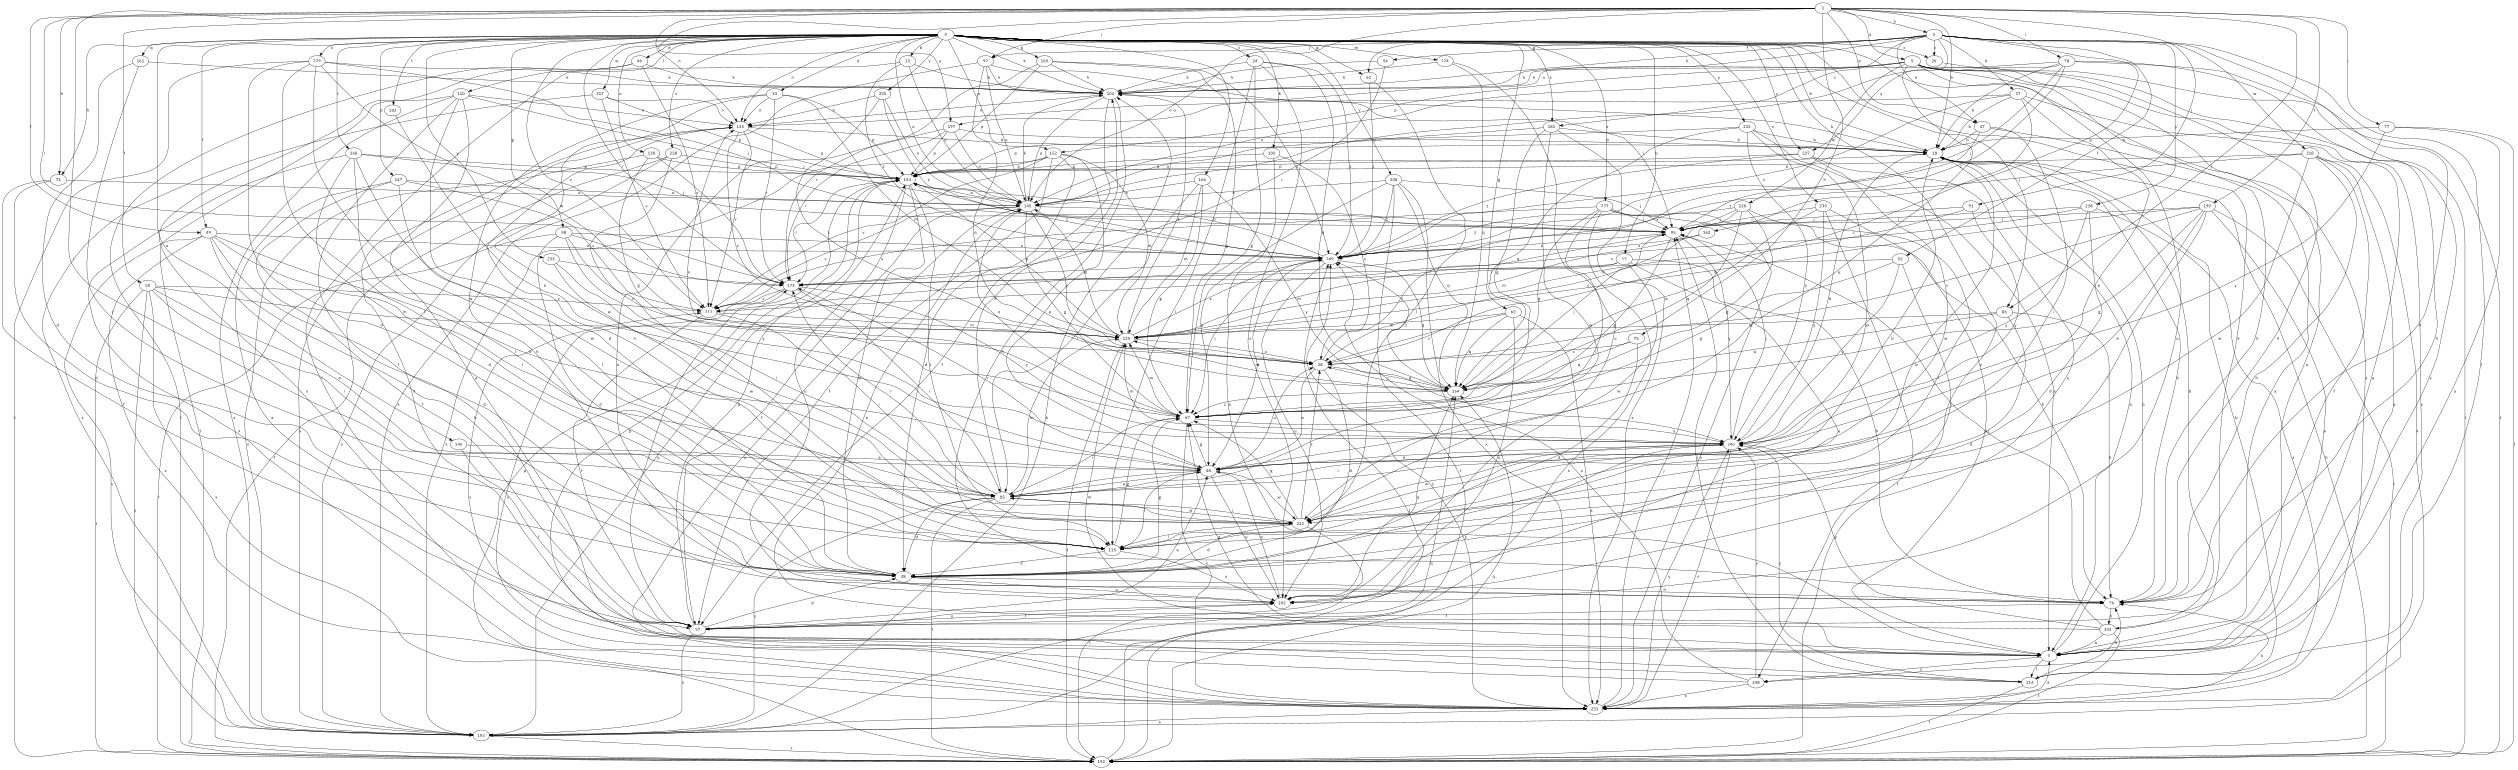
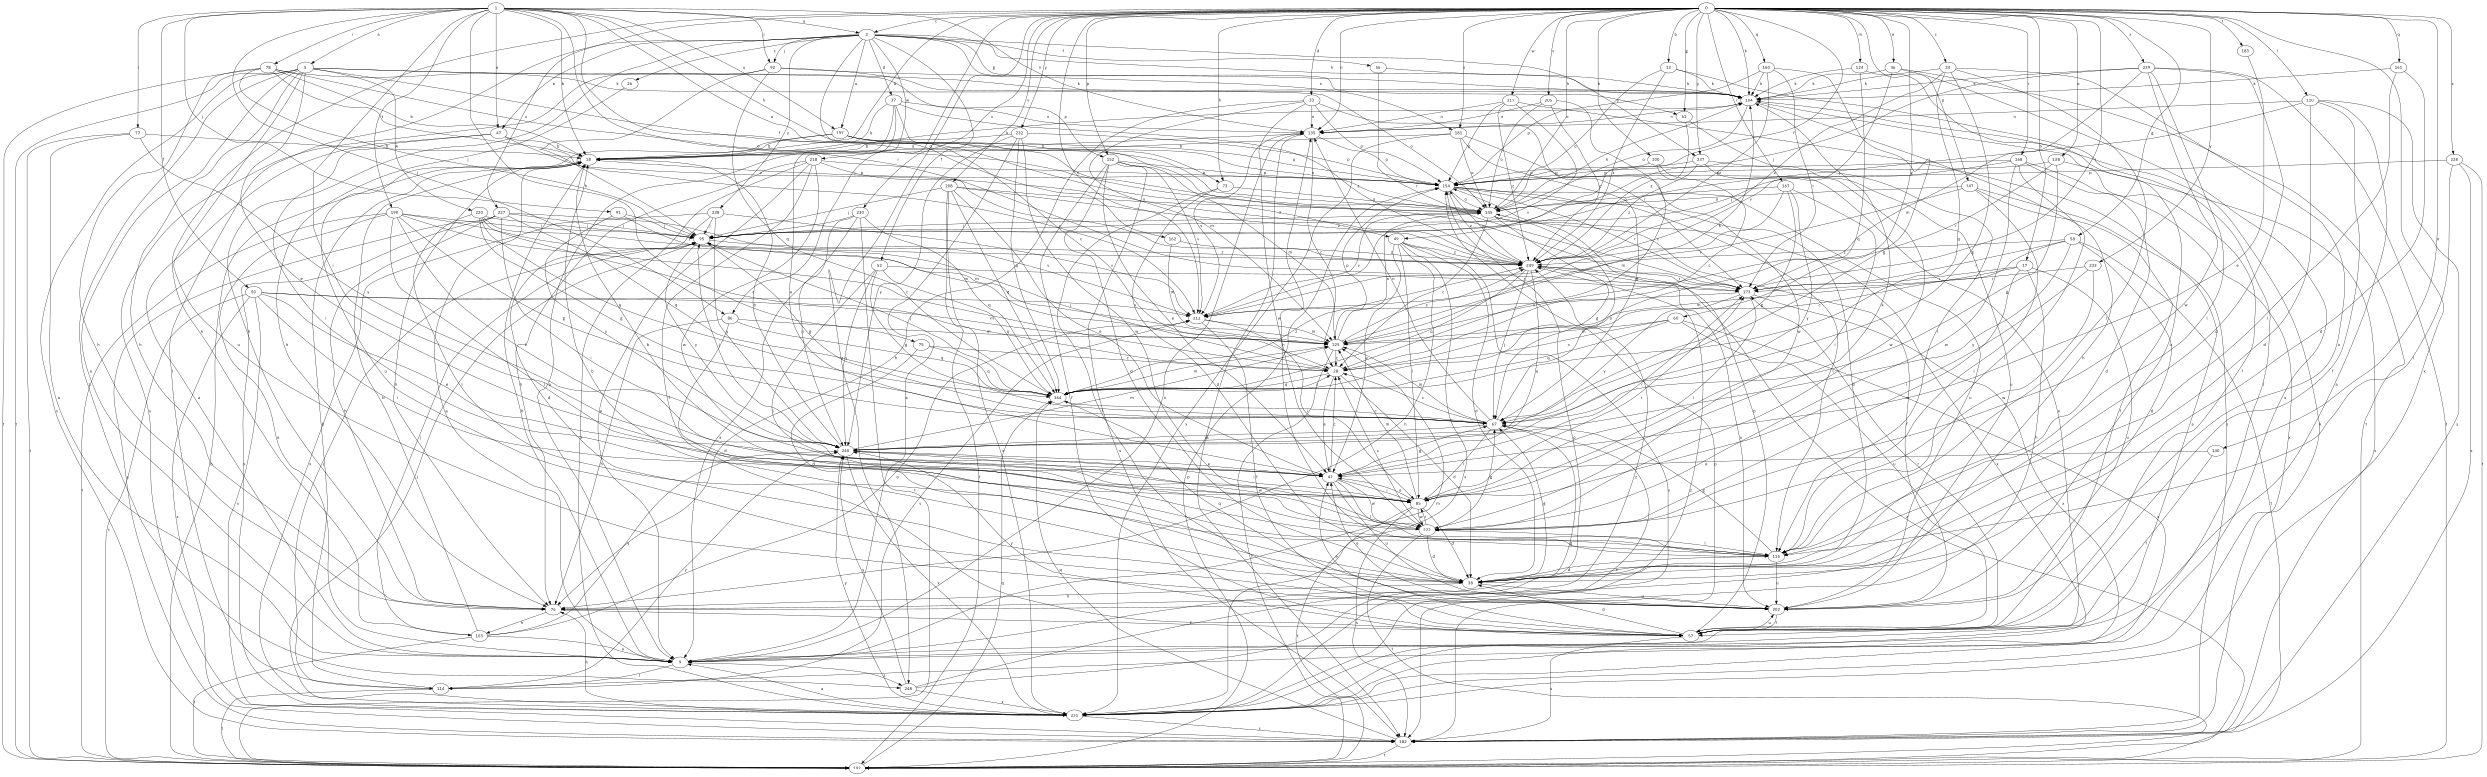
(1440, 41) -> (1287, 11)
none -> (1509, 176)
(1202, 180) -> (1786, 186)
none -> (982, 310)
none -> (1419, 402)
(1208, 471) -> (1330, 477)
(1123, 617) -> (846, 513)
(2093, 659) -> none
(219, 746) -> none
